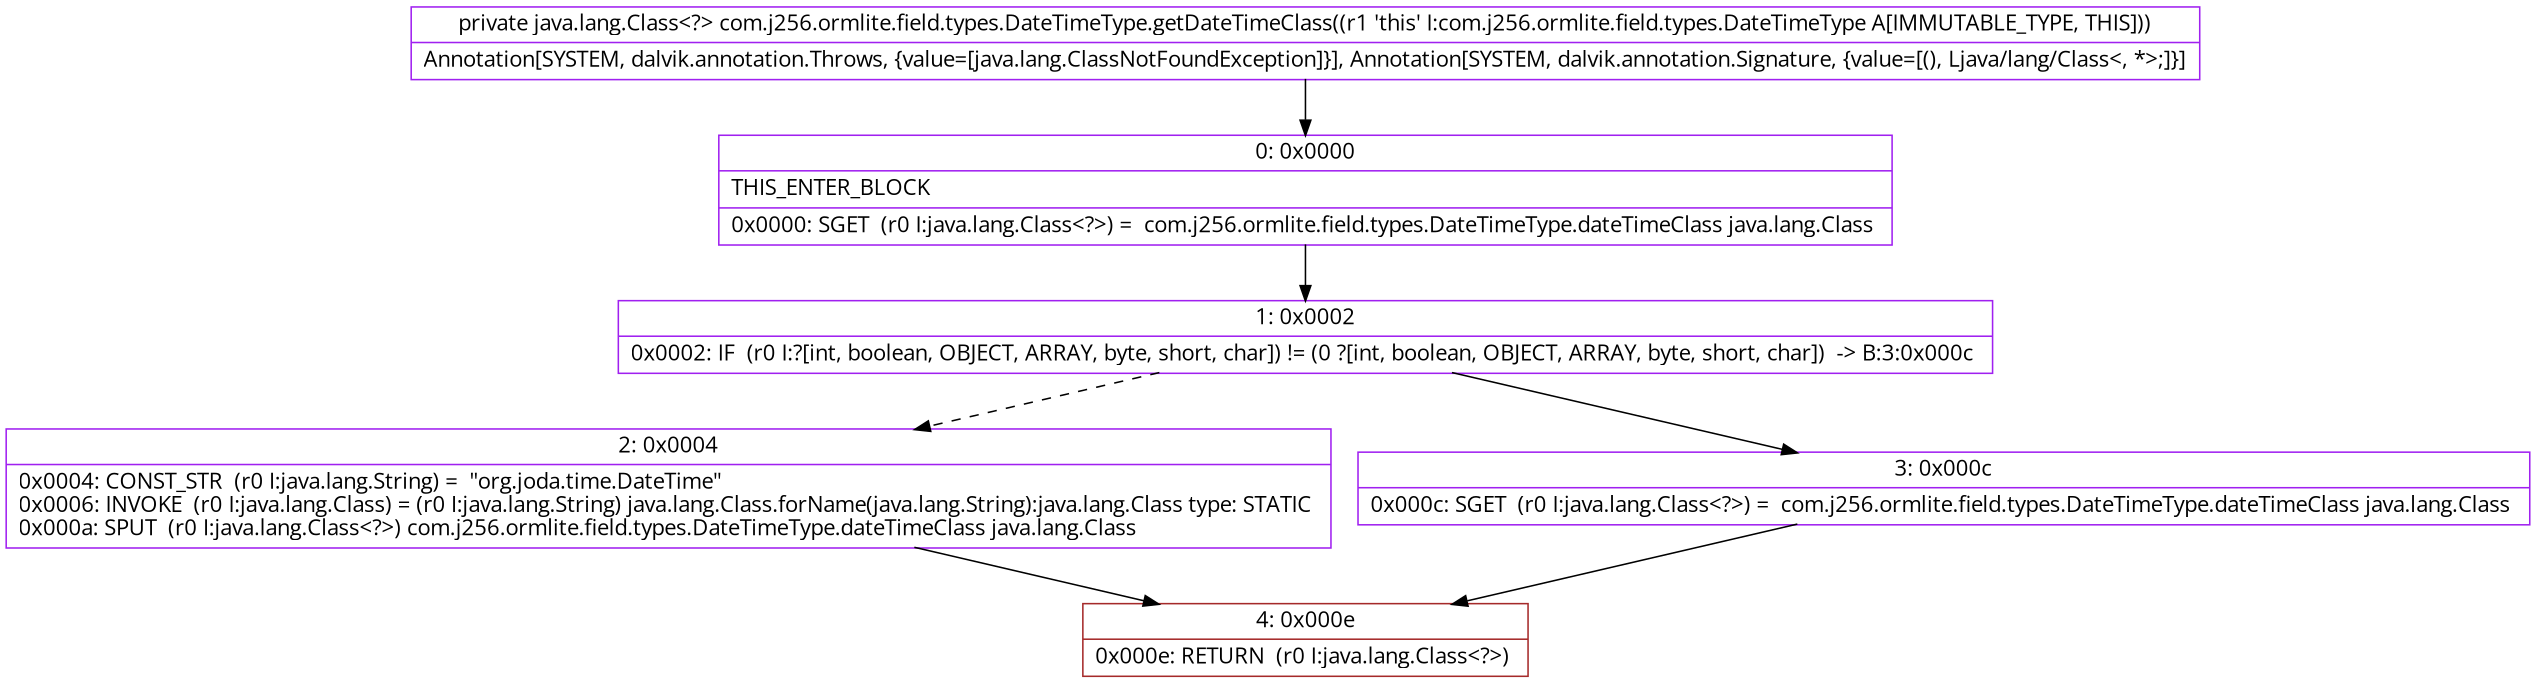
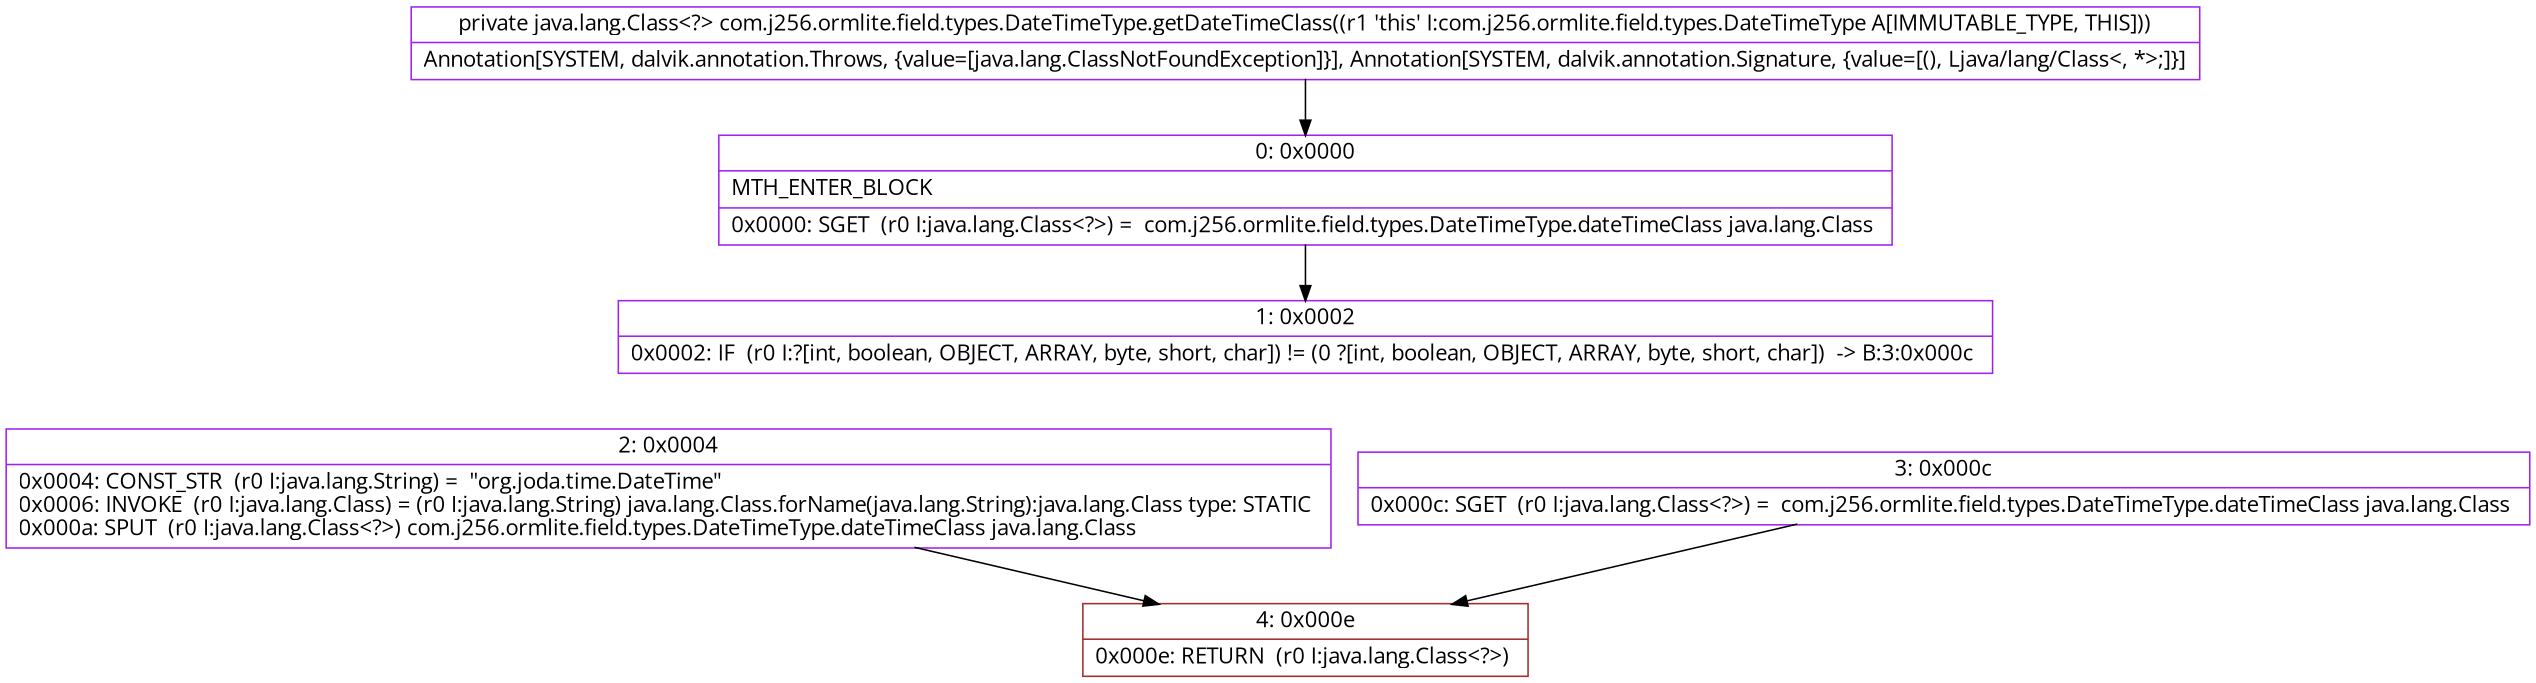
(831, 189) -> (832, 189)
(1044, 399) -> none
(1617, 411) -> none
